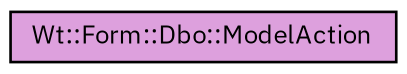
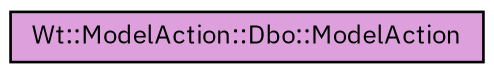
(203, 37) -> (247, 37)
